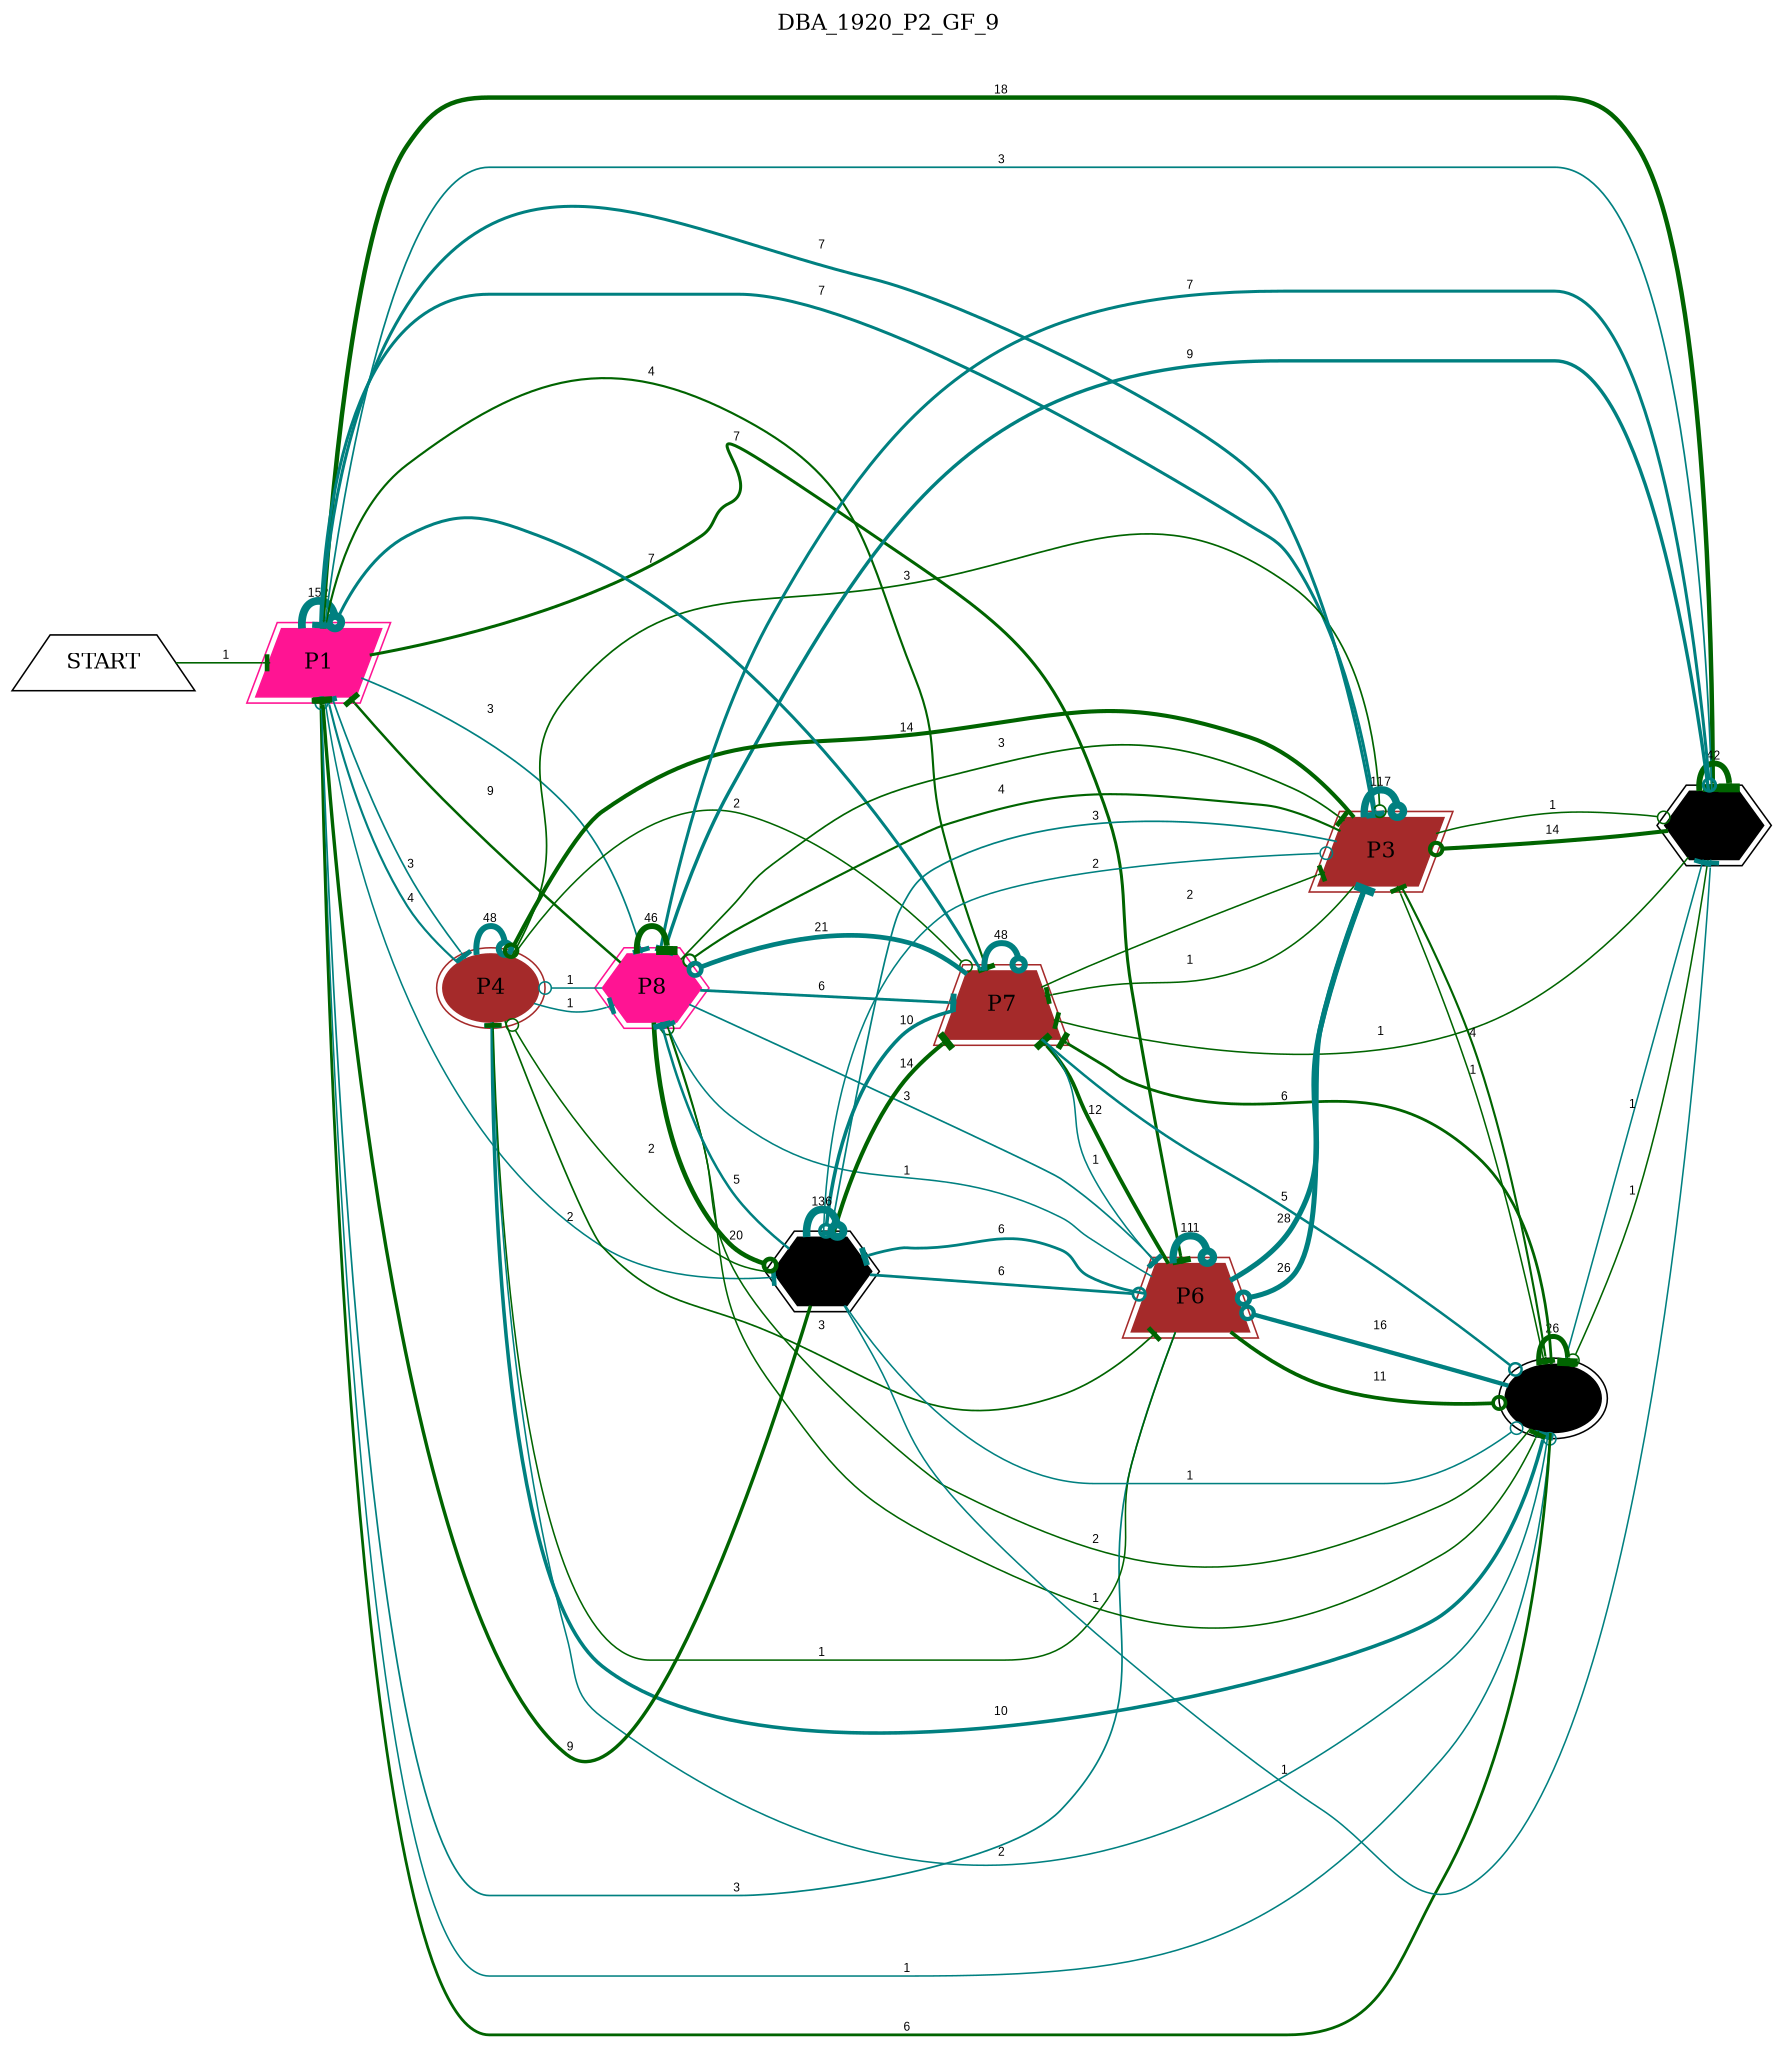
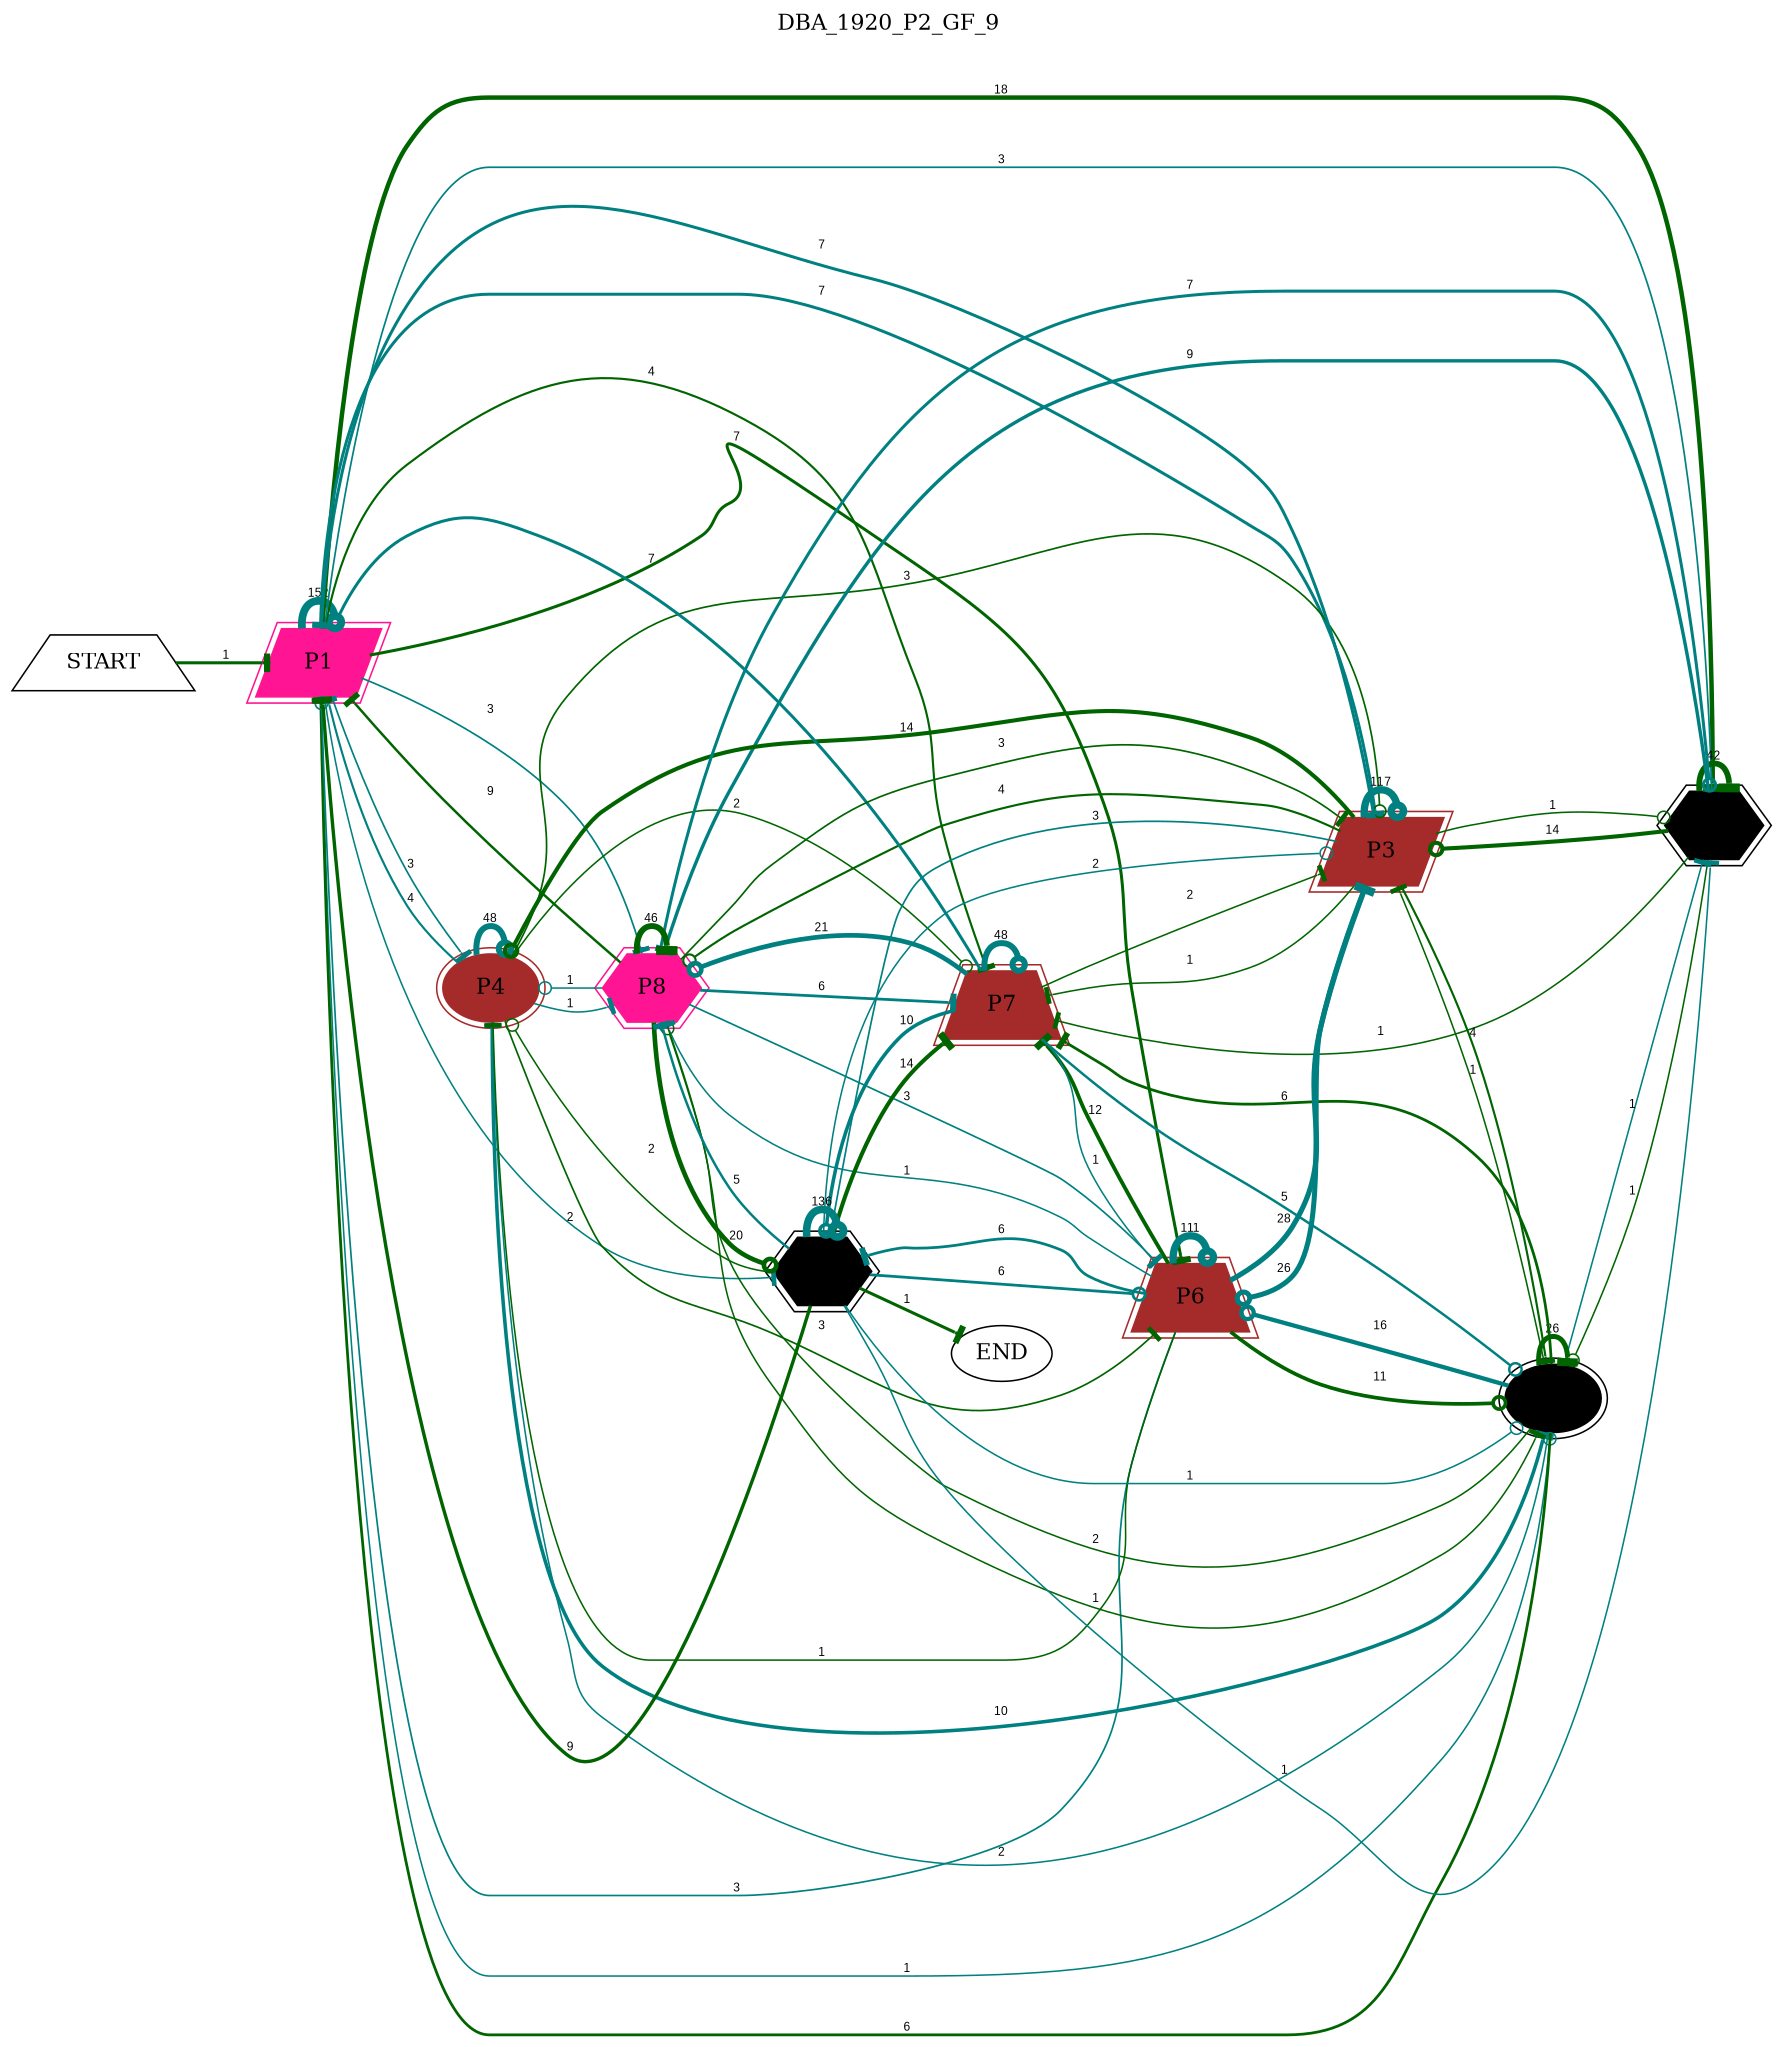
(219, 663) -> (219, 663)
none -> (1002, 1353)
